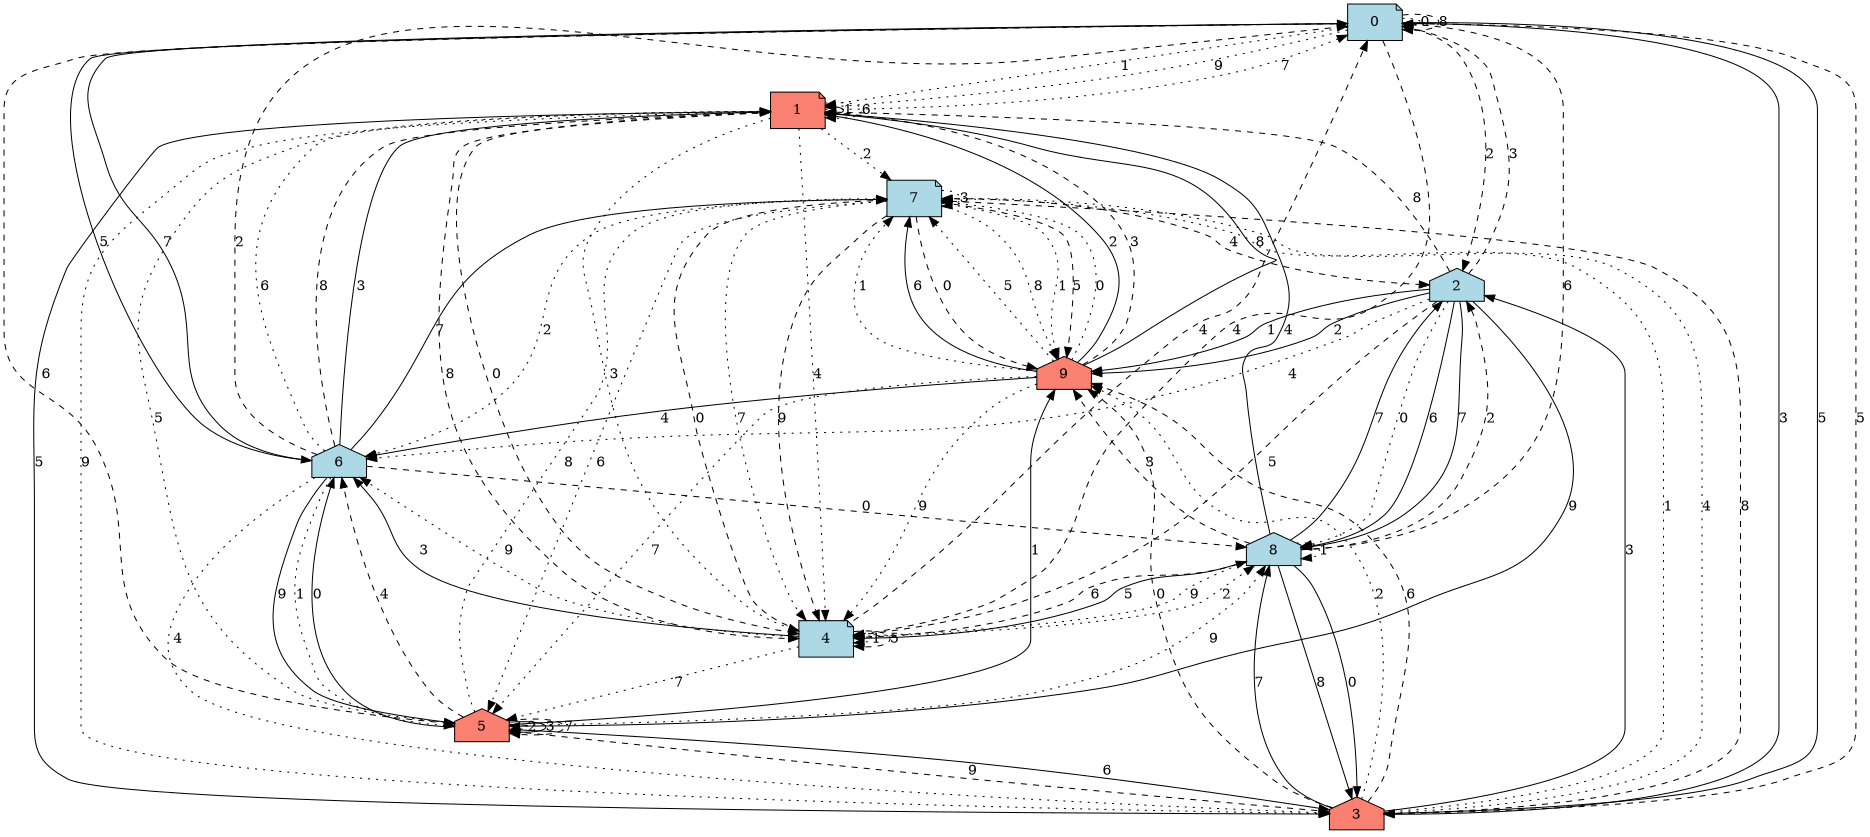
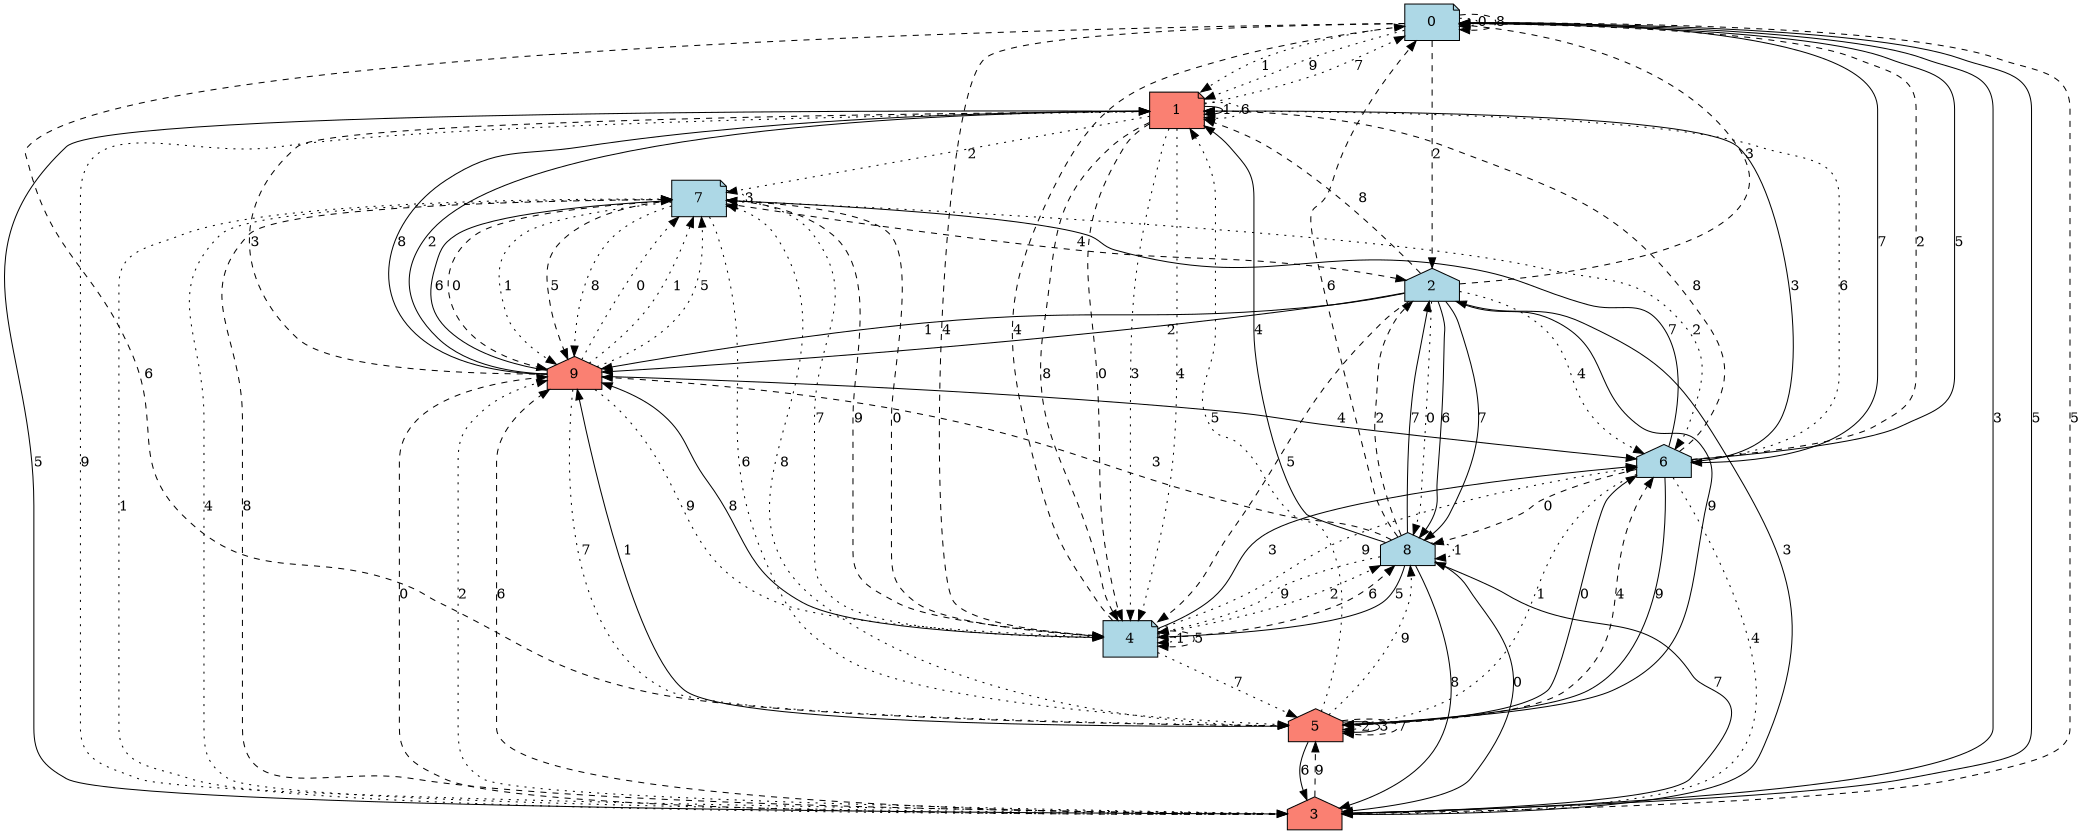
none -> (806, 604)
